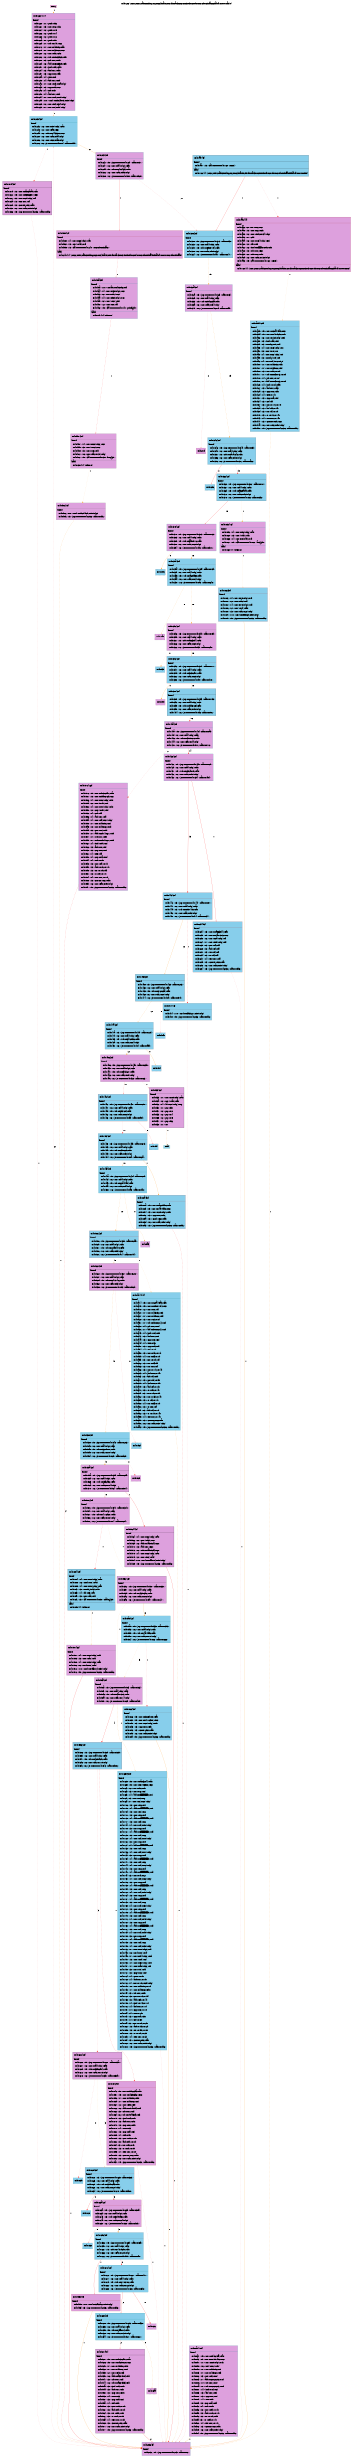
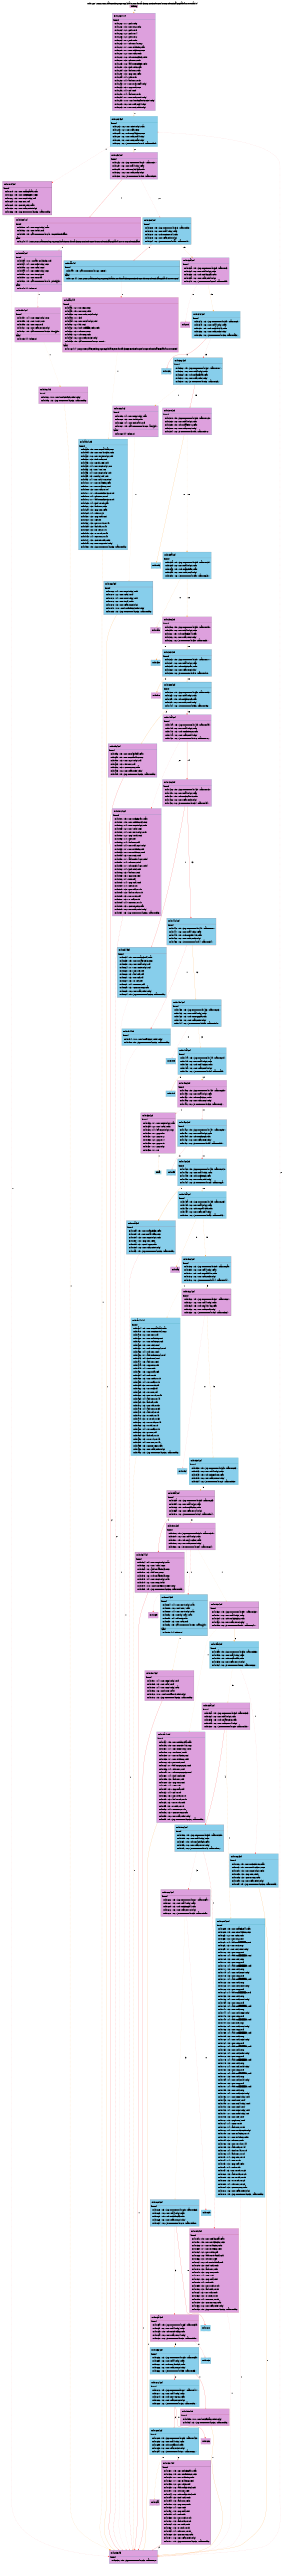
(53, 6) -> (134, 6)
(231, 203) -> (143, 252)
none -> (133, 760)
(131, 1466) -> (184, 1593)
(117, 1639) -> (199, 1678)
